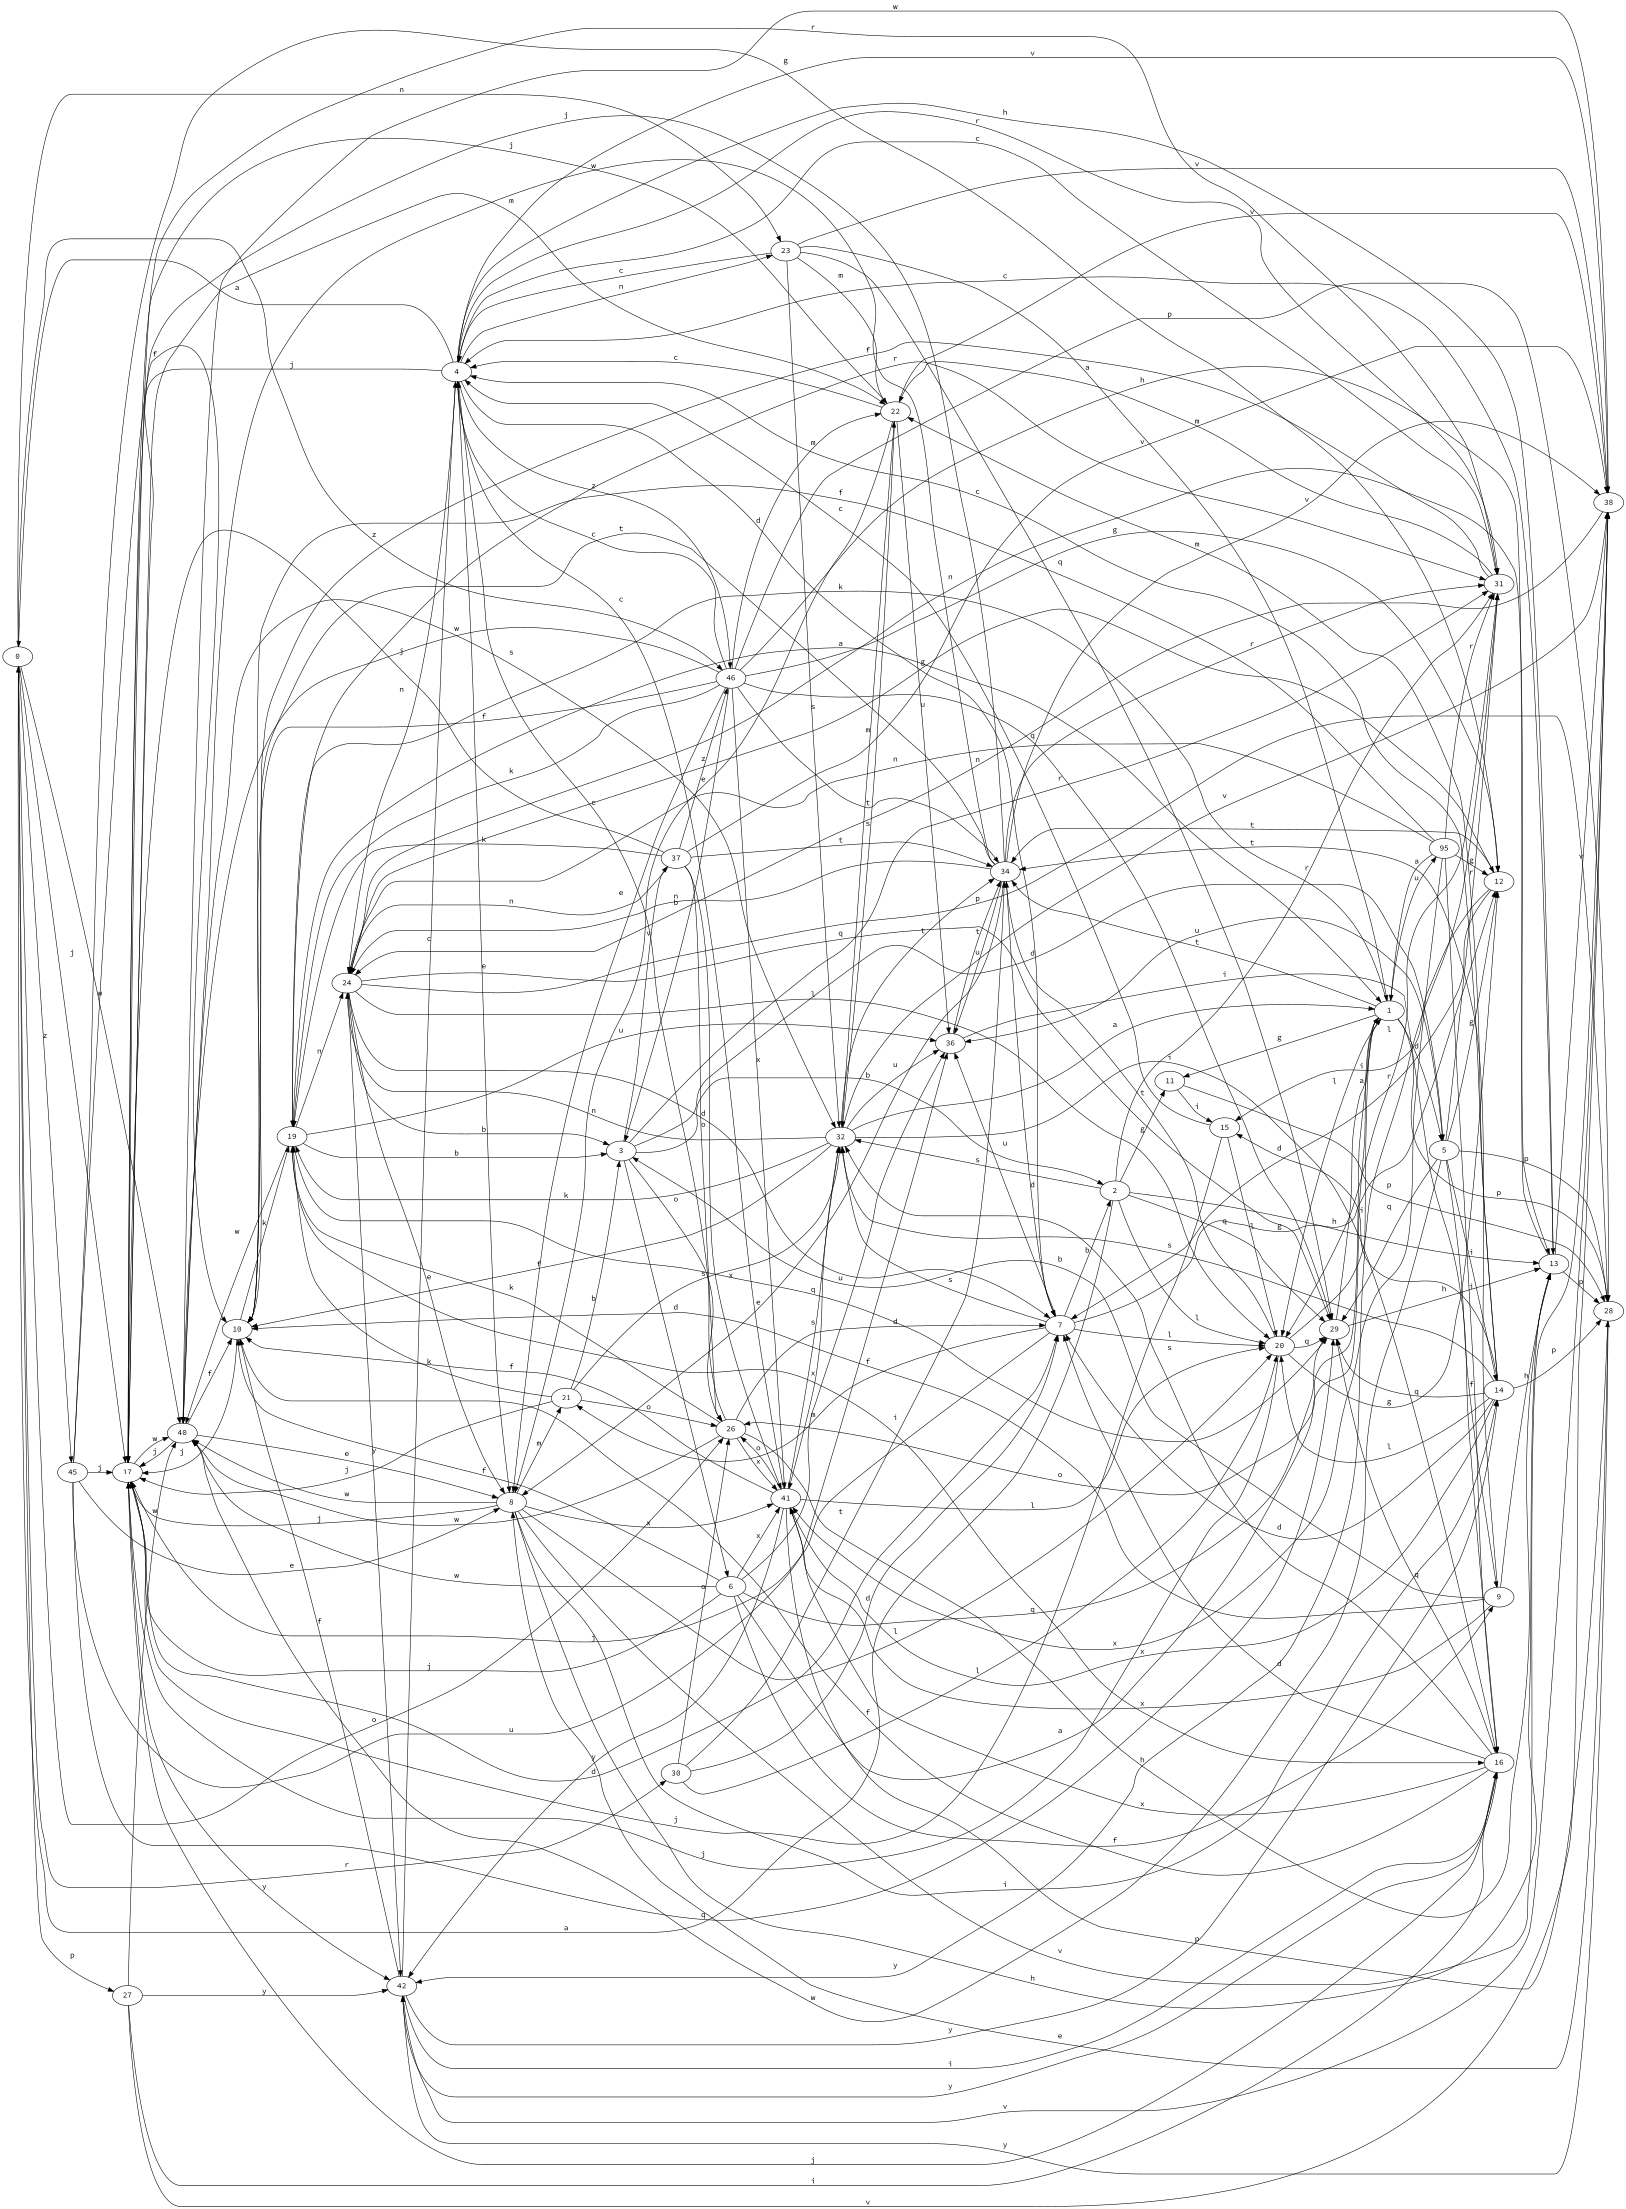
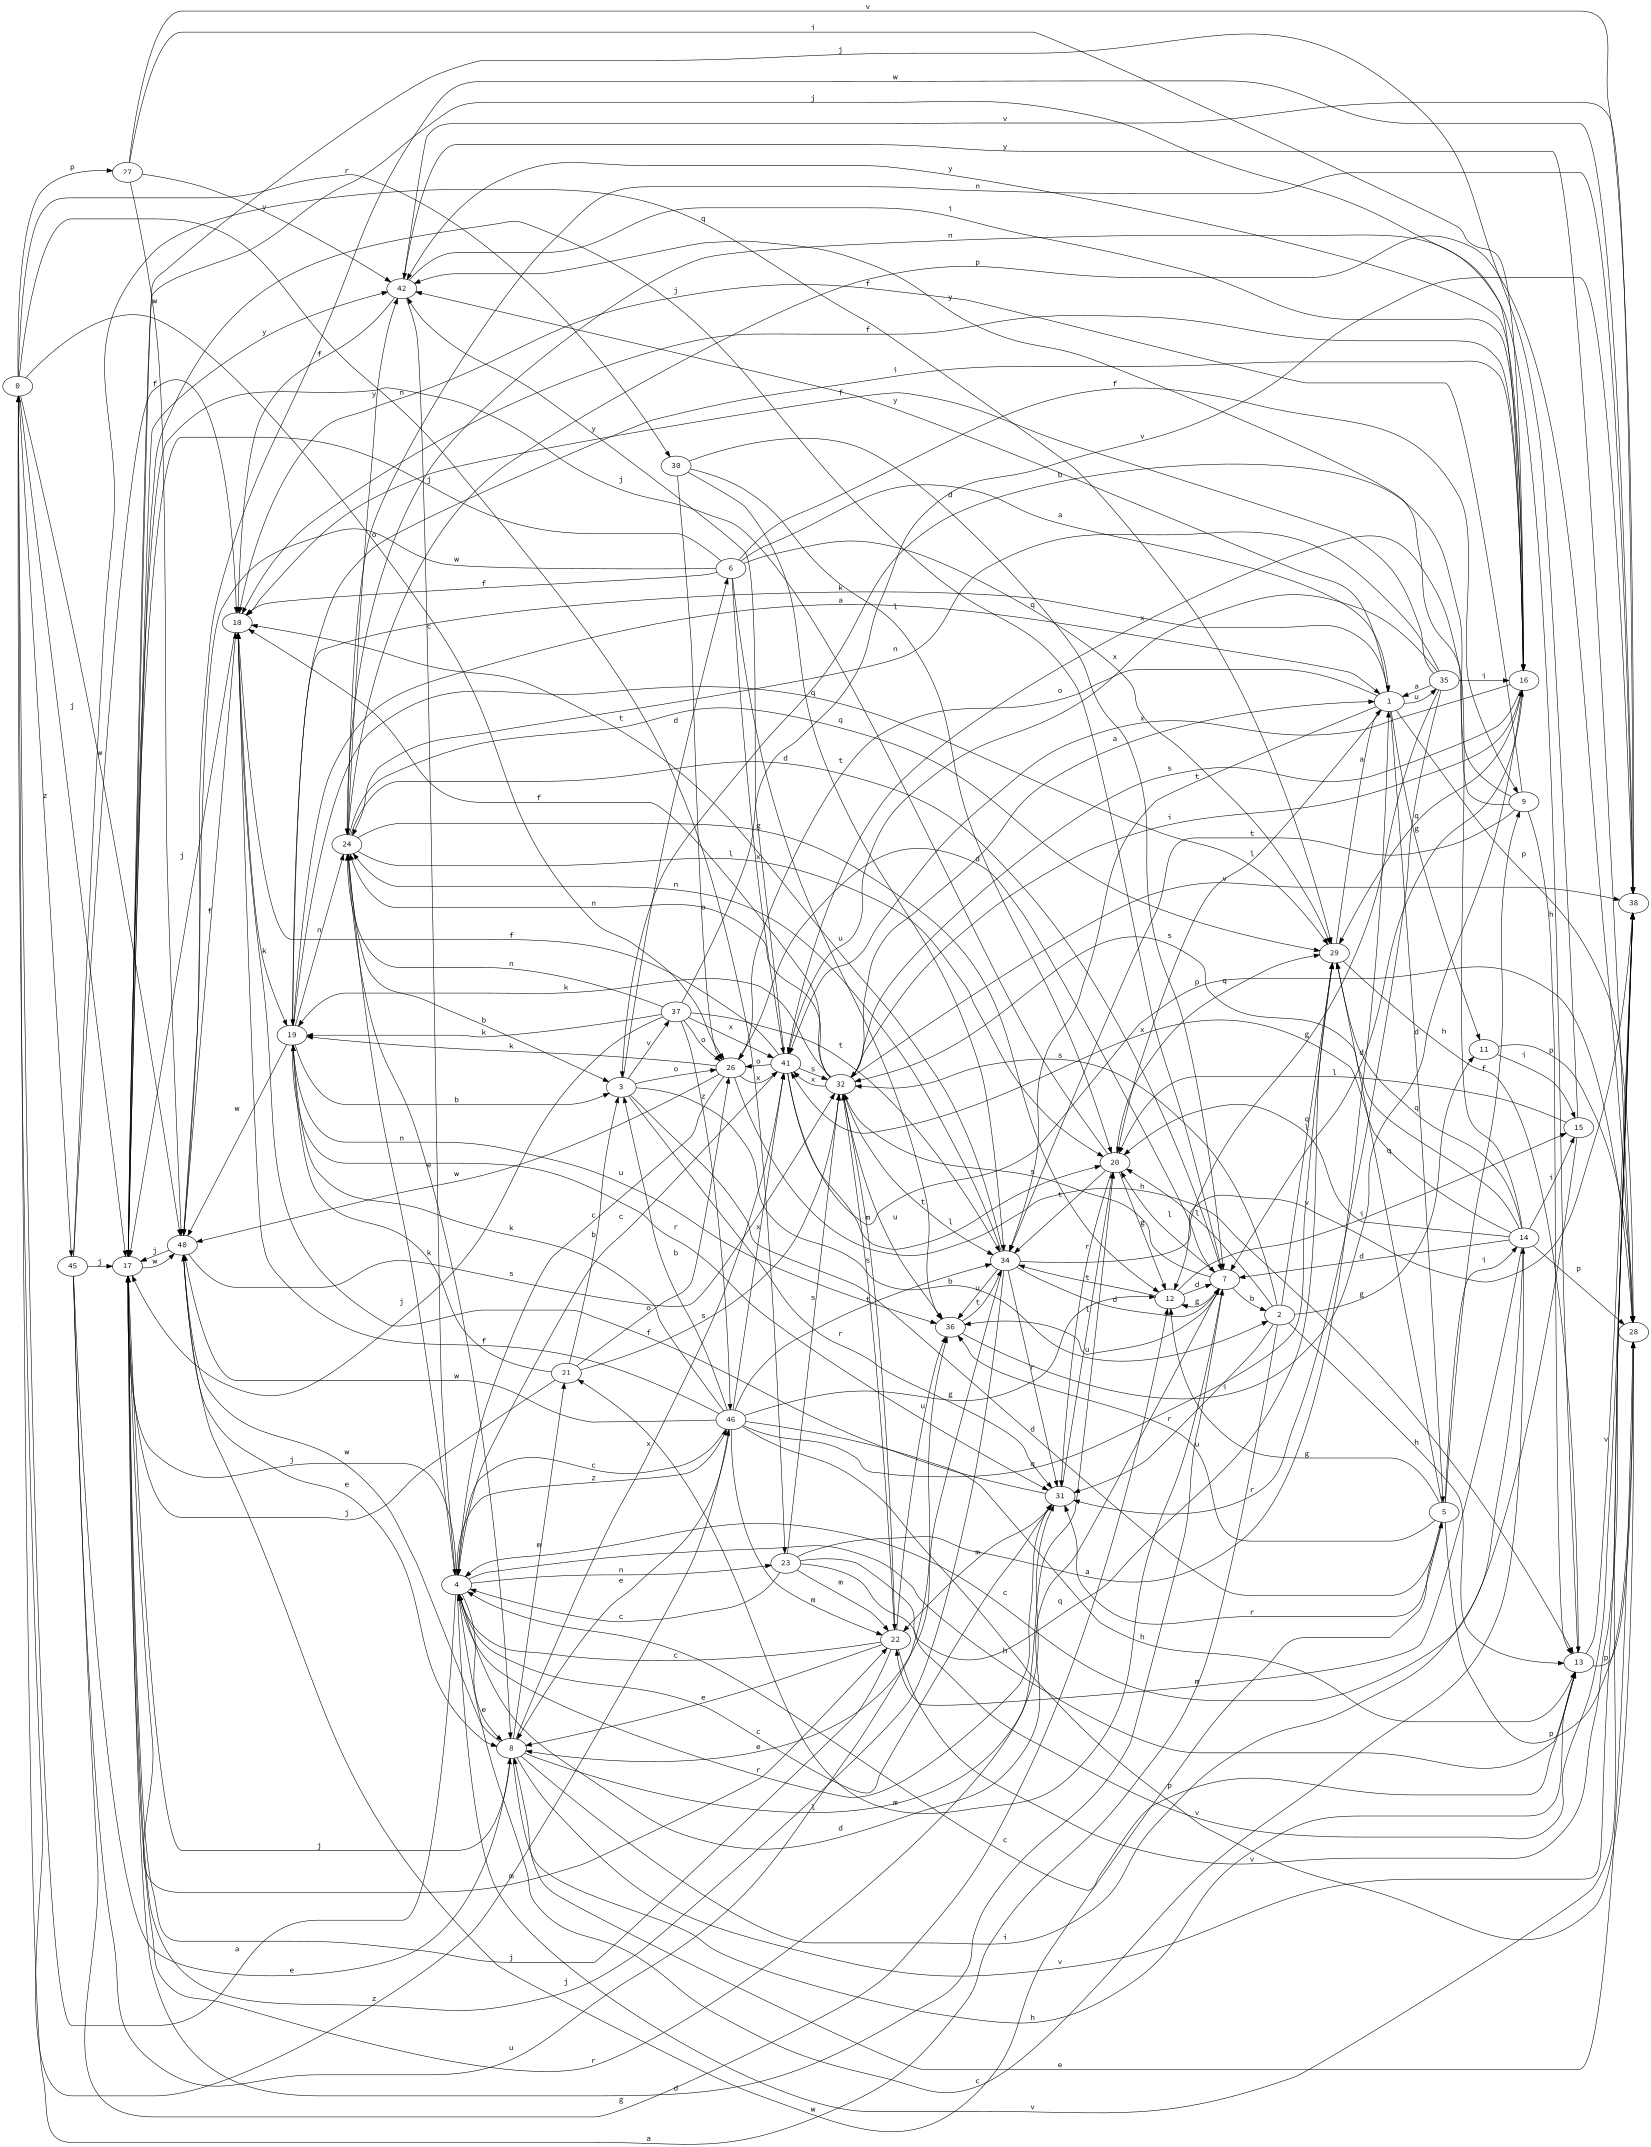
(357, 265) -> none
(1444, 848) -> (1444, 681)
(1072, 2011) -> (1277, 435)
